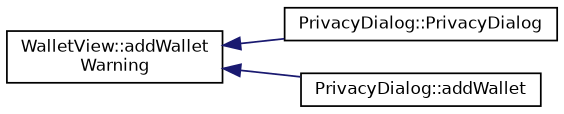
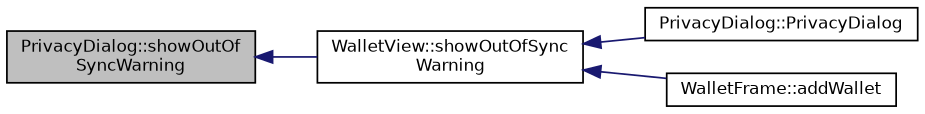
(115, 57) -> (450, 57)
none -> (131, 57)
(421, 90) -> (781, 90)
